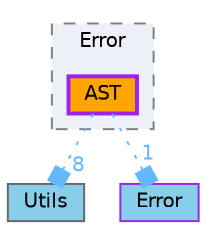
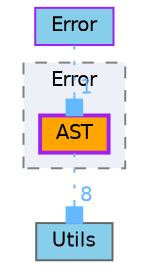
(127, 141) -> (74, 76)
